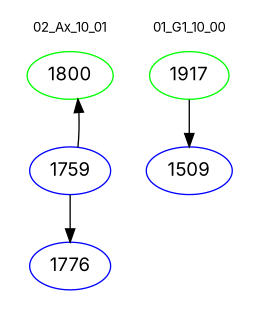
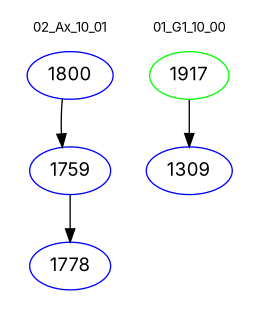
(70, 75) -> (70, 75)
(79, 130) -> (61, 116)
(189, 171) -> (189, 171)
(70, 266) -> (70, 266)
